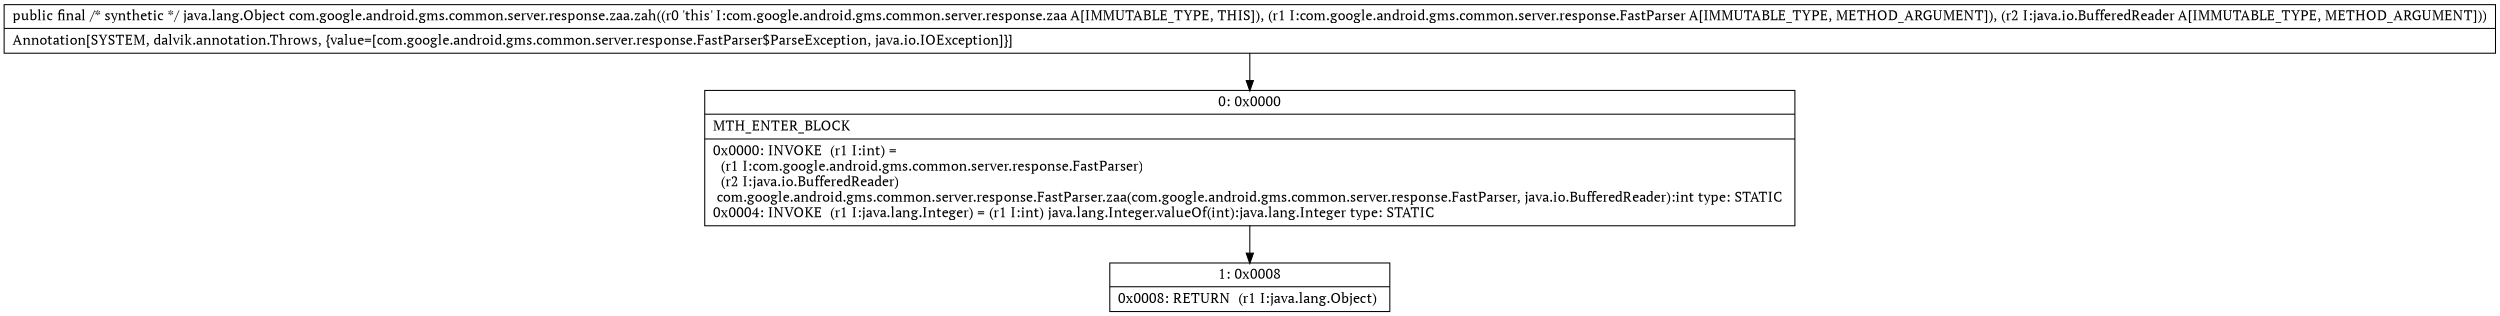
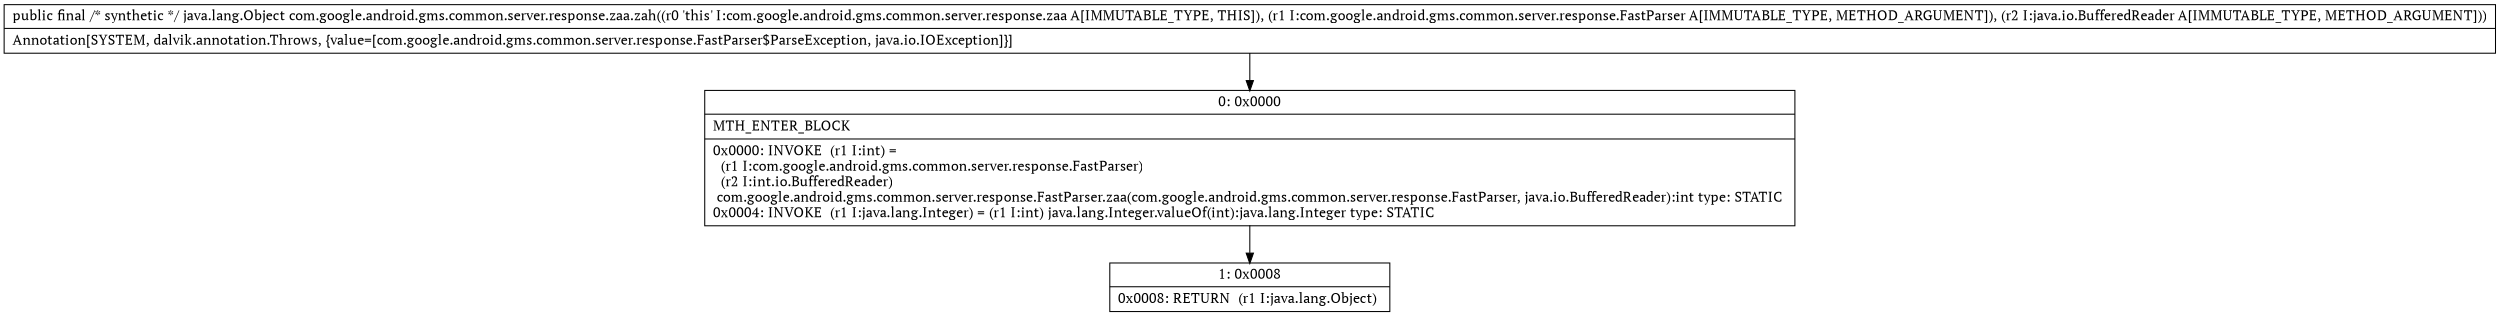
(807, 182) -> (803, 182)
